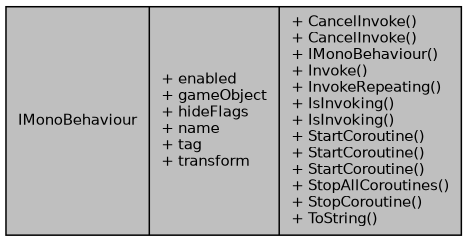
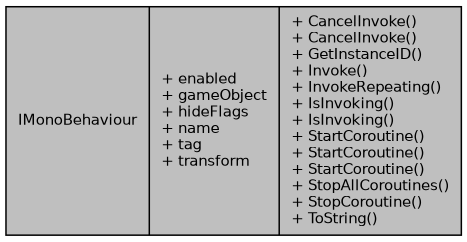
(365, 54) -> (357, 54)
